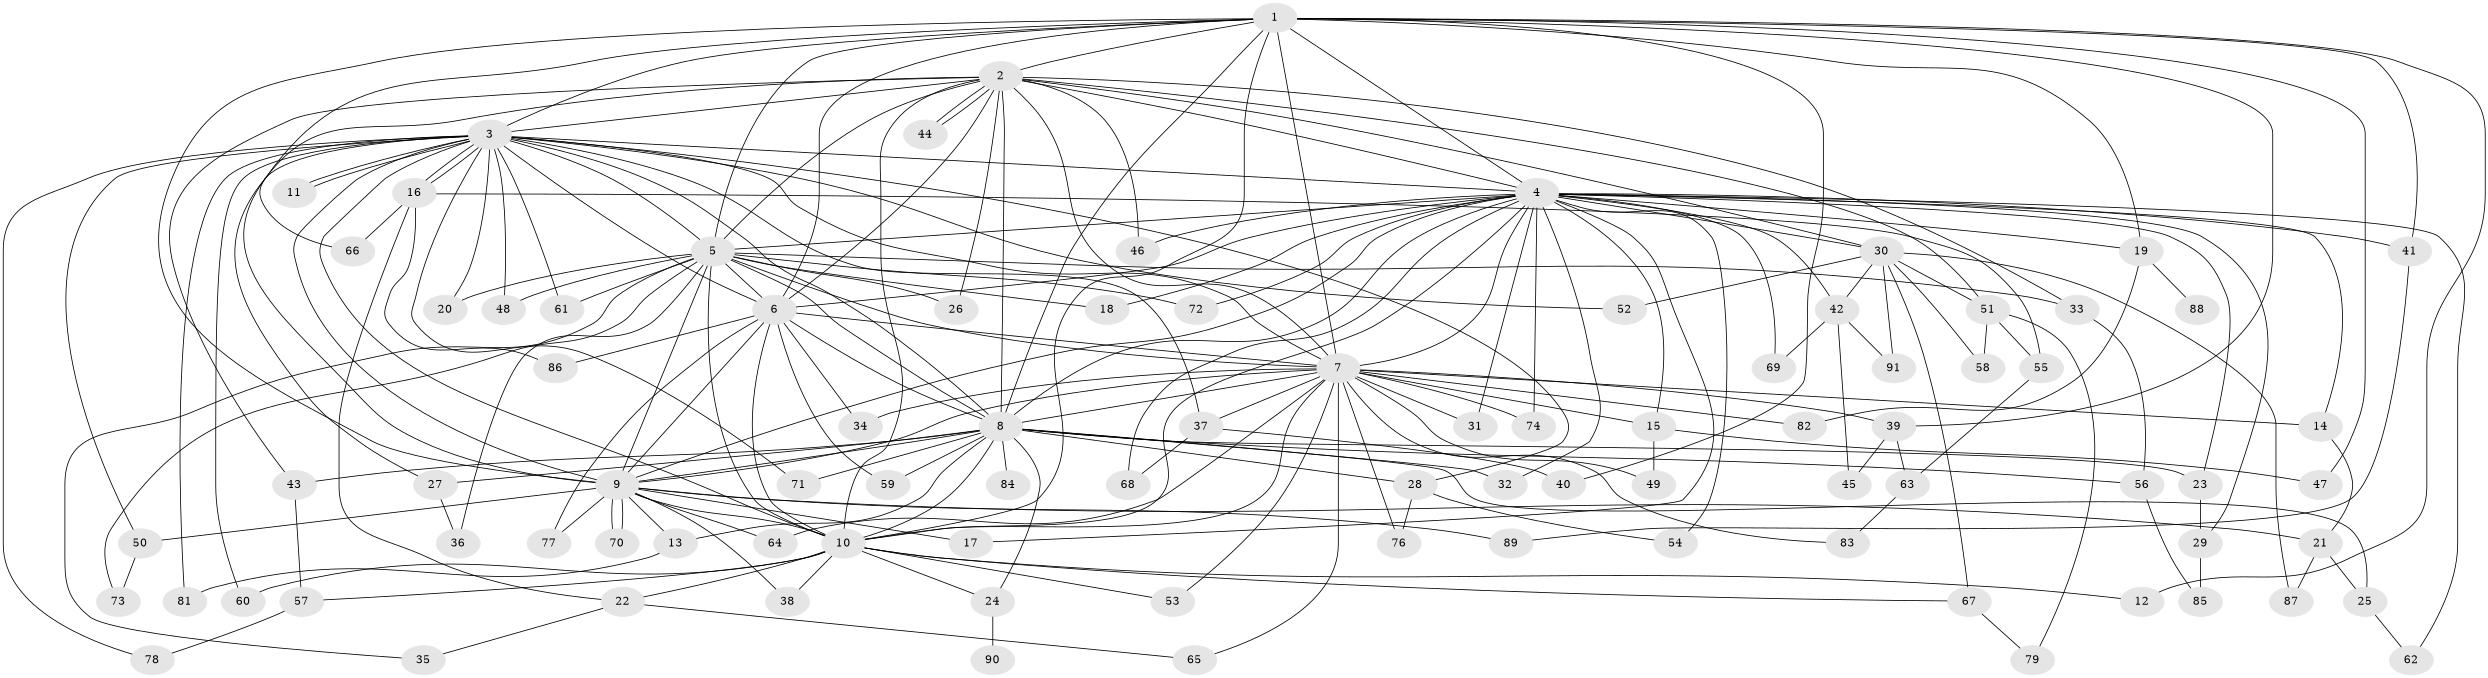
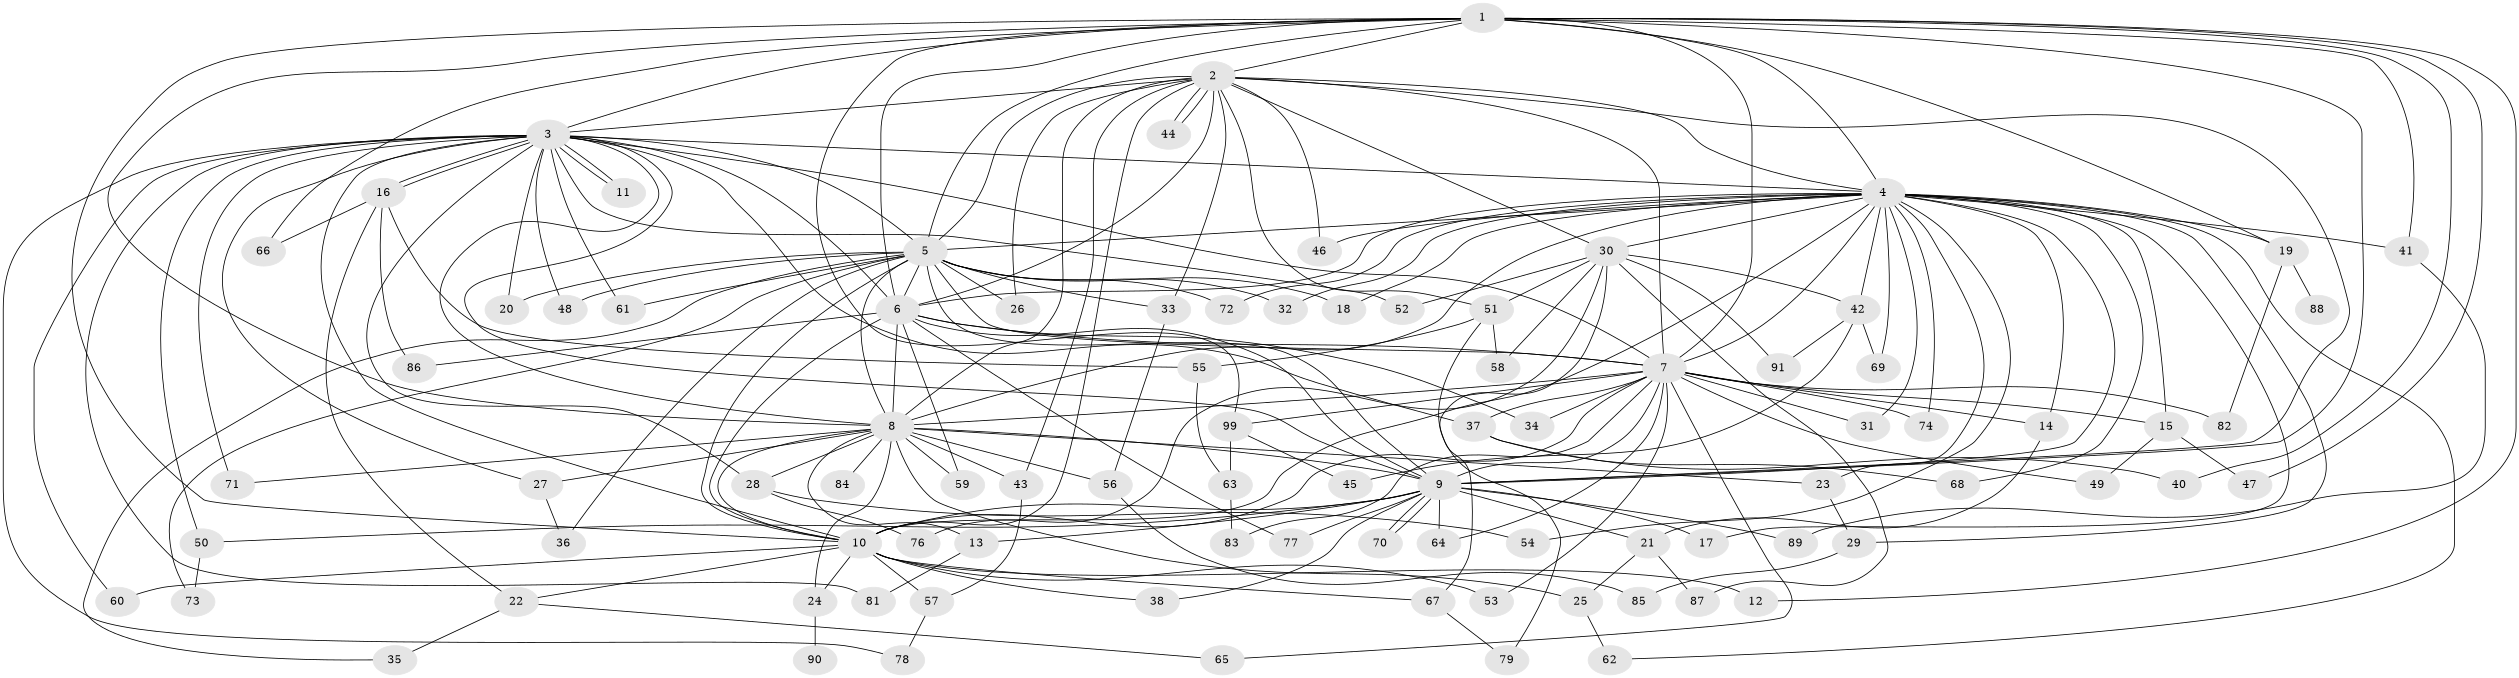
(1894, 427) -> (1230, 427)
(1256, 449) -> (1106, 280)
(1373, 467) -> (1276, 389)
